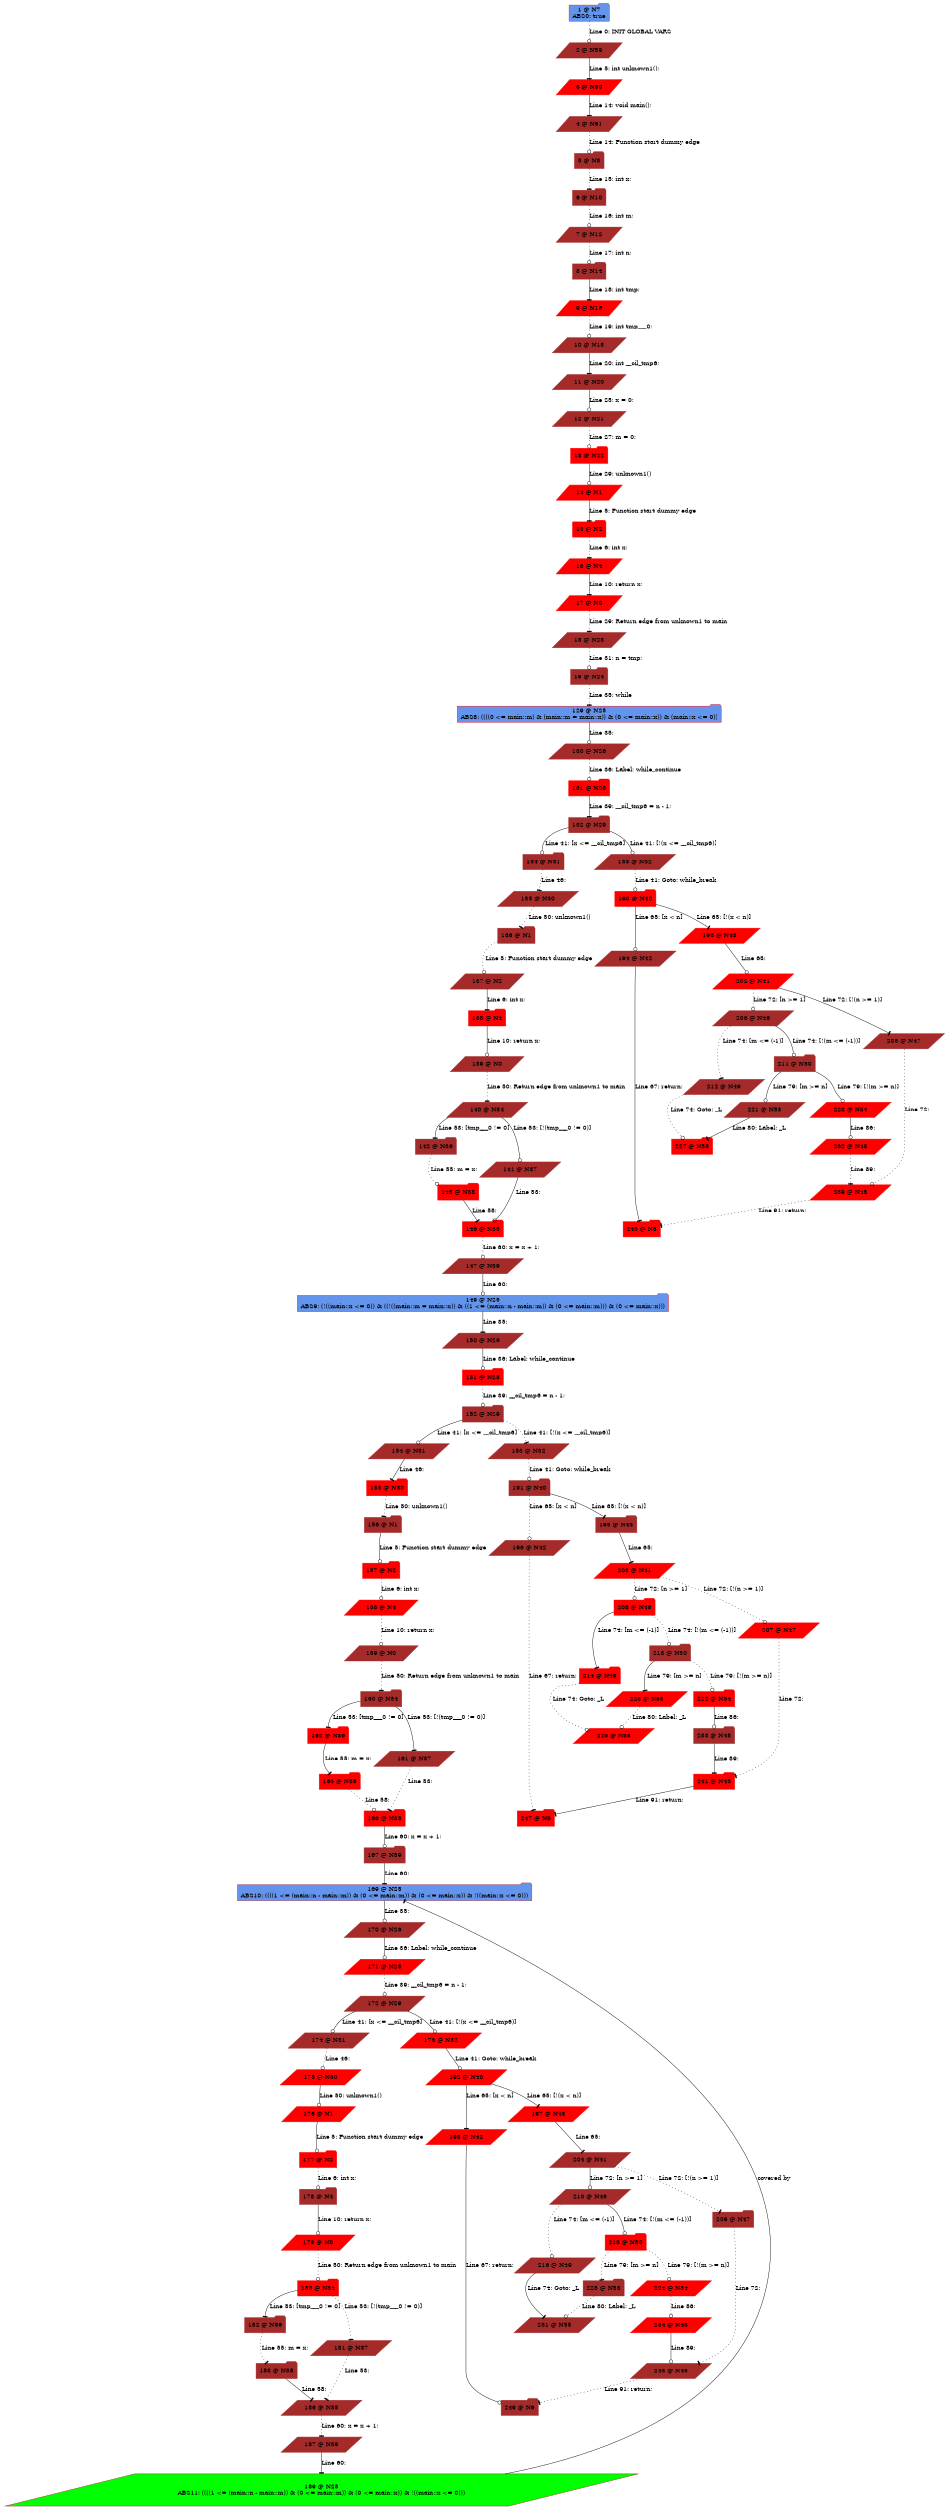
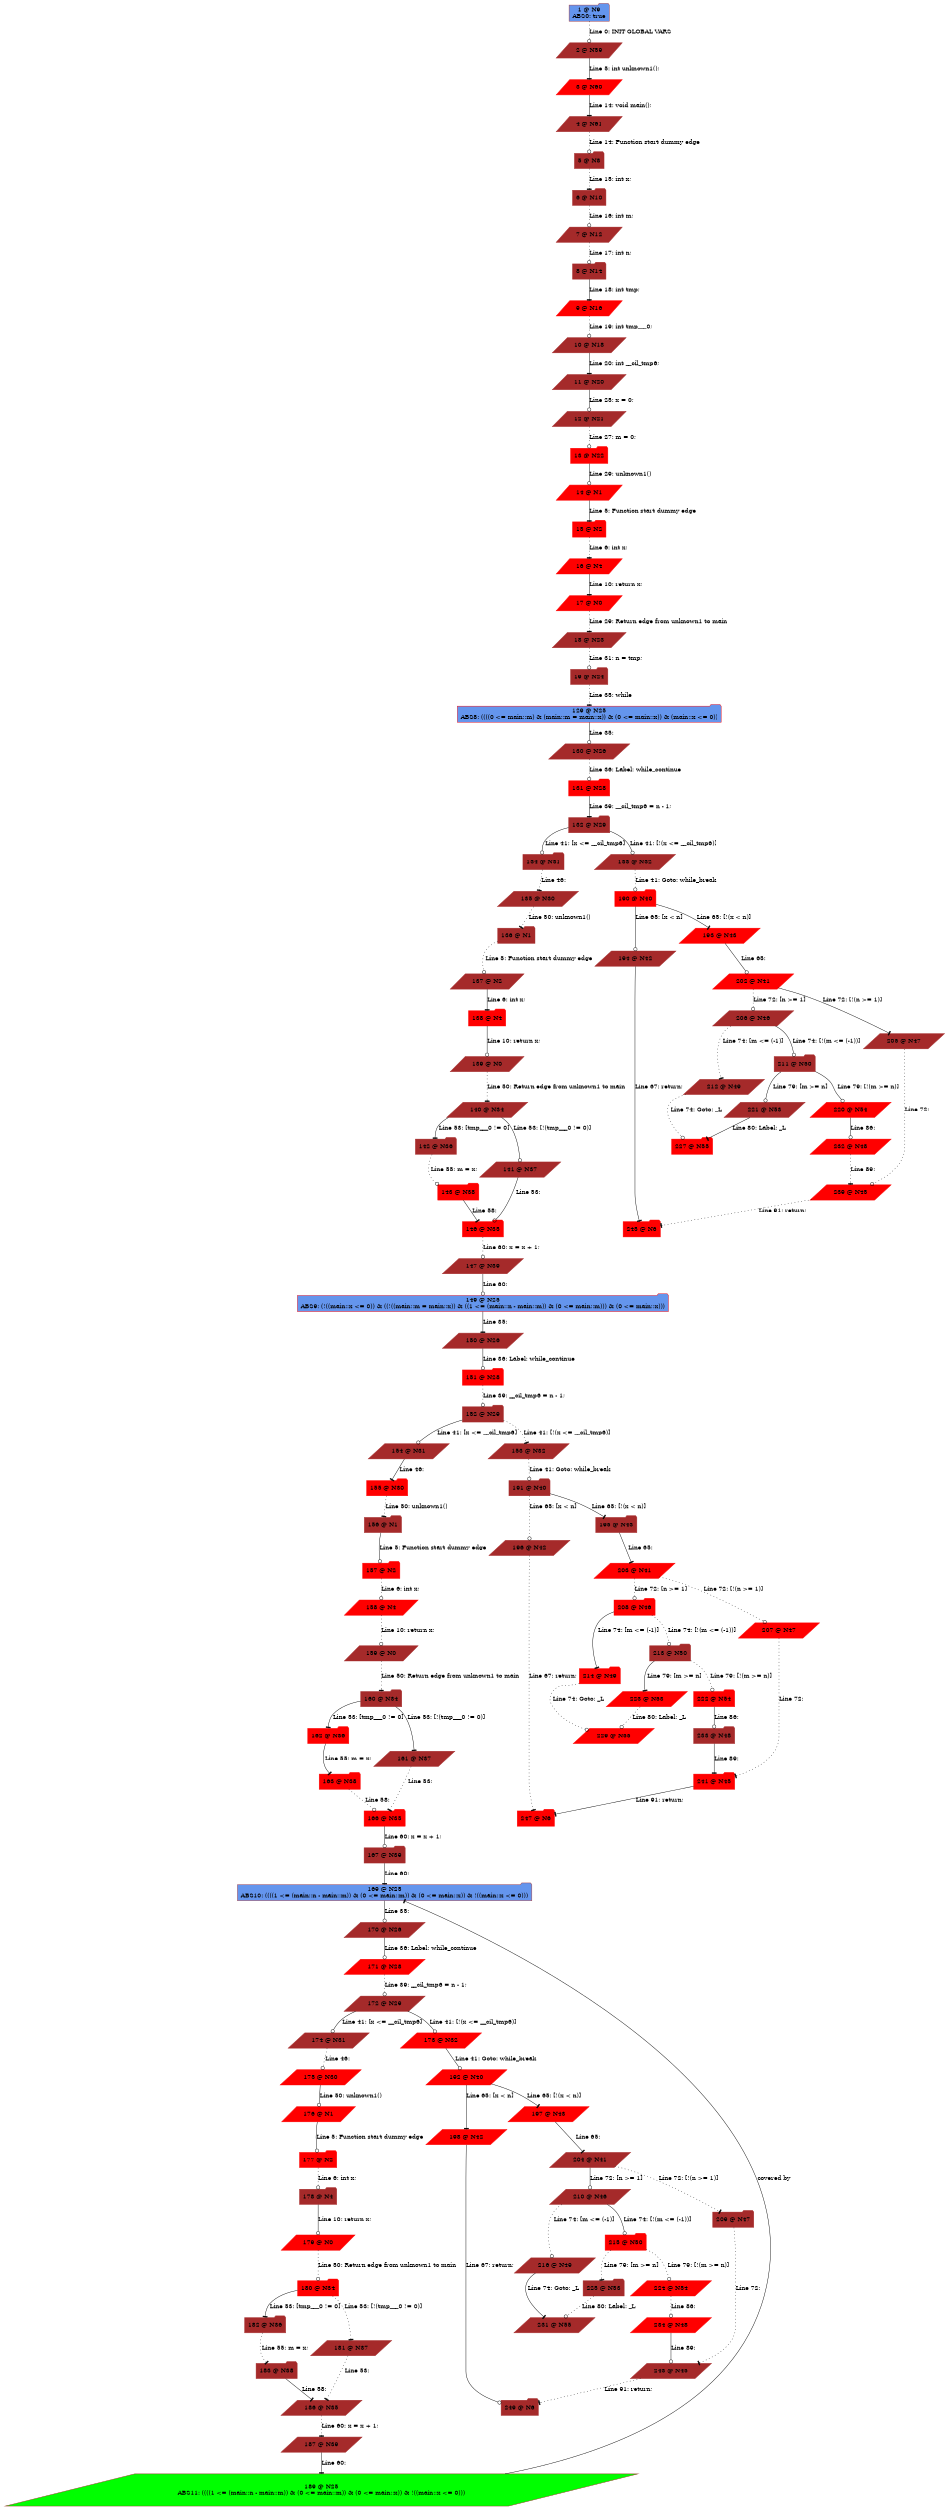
(589, 13) -> (589, 13)
